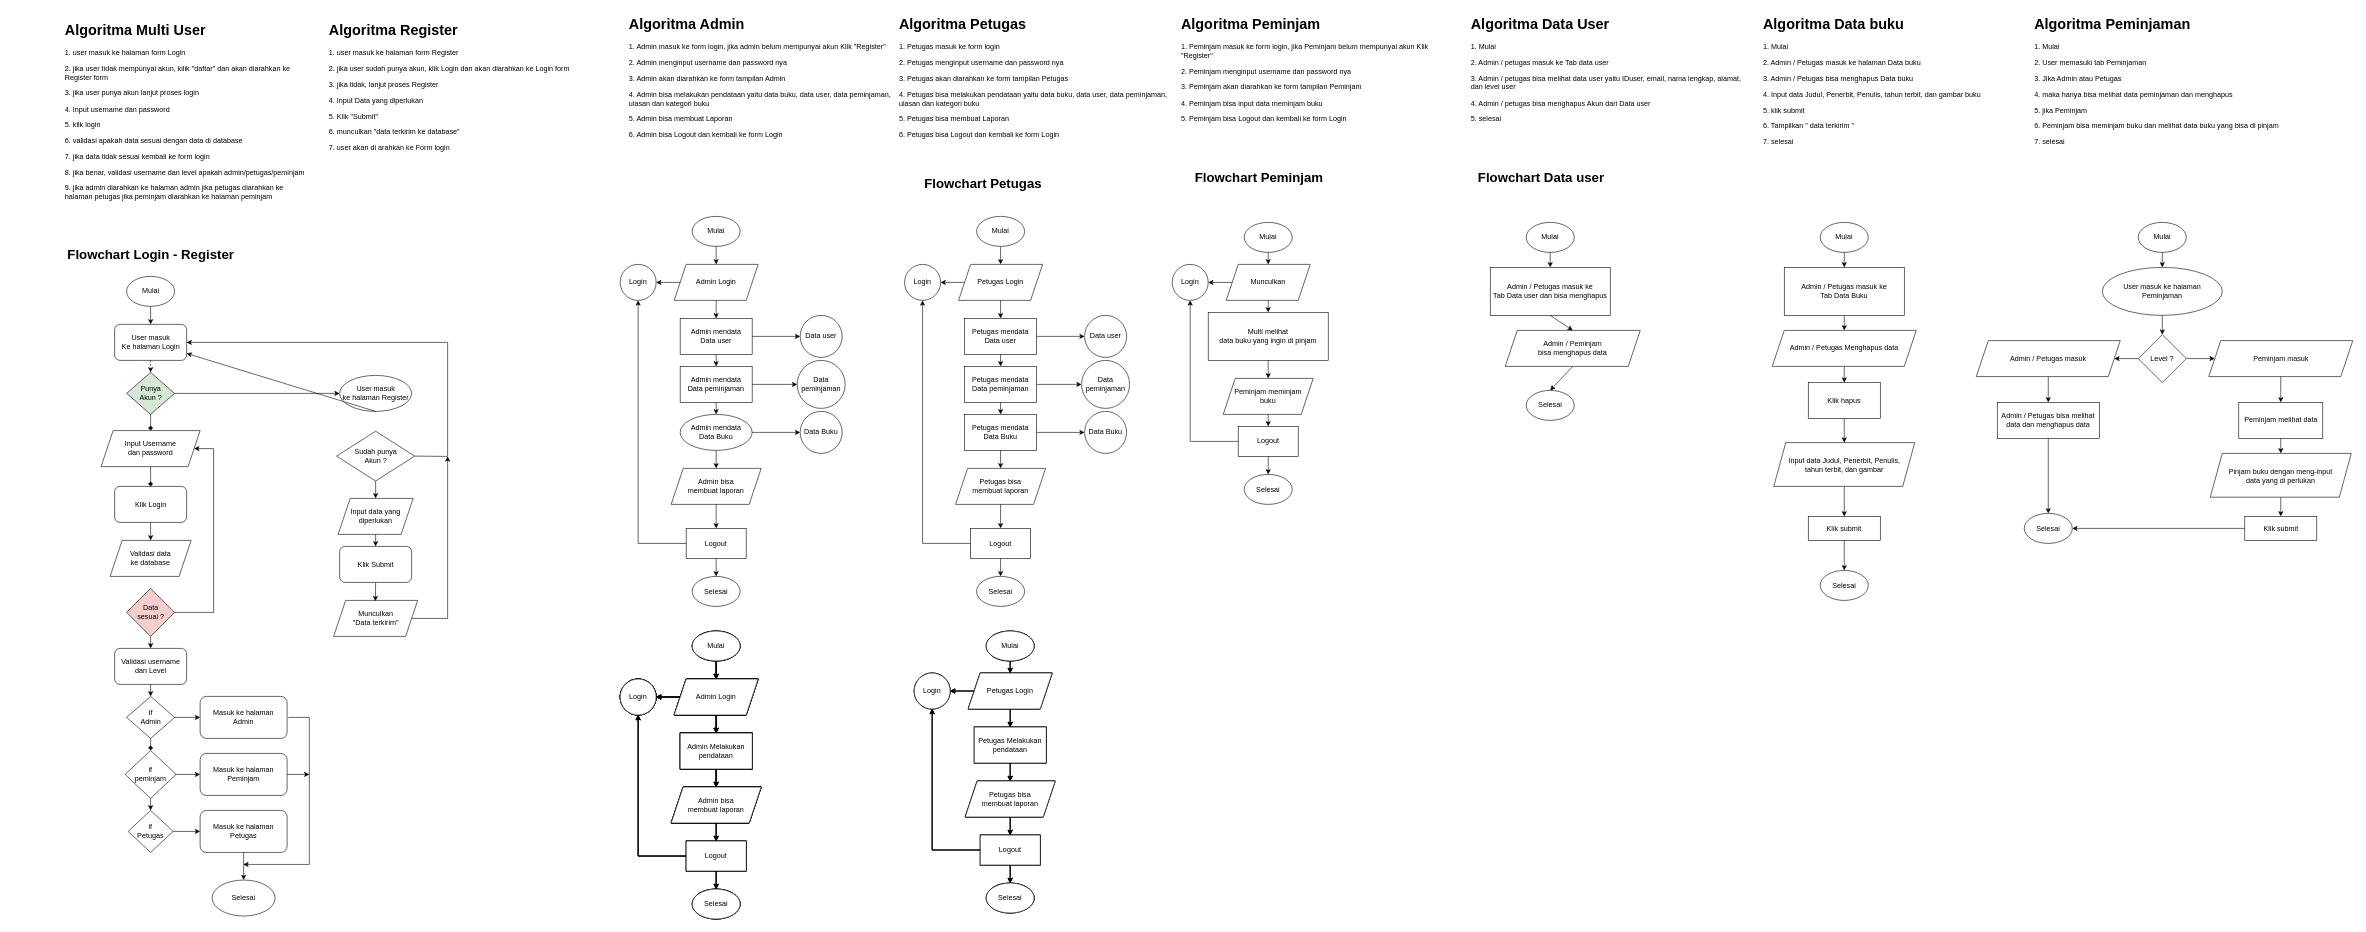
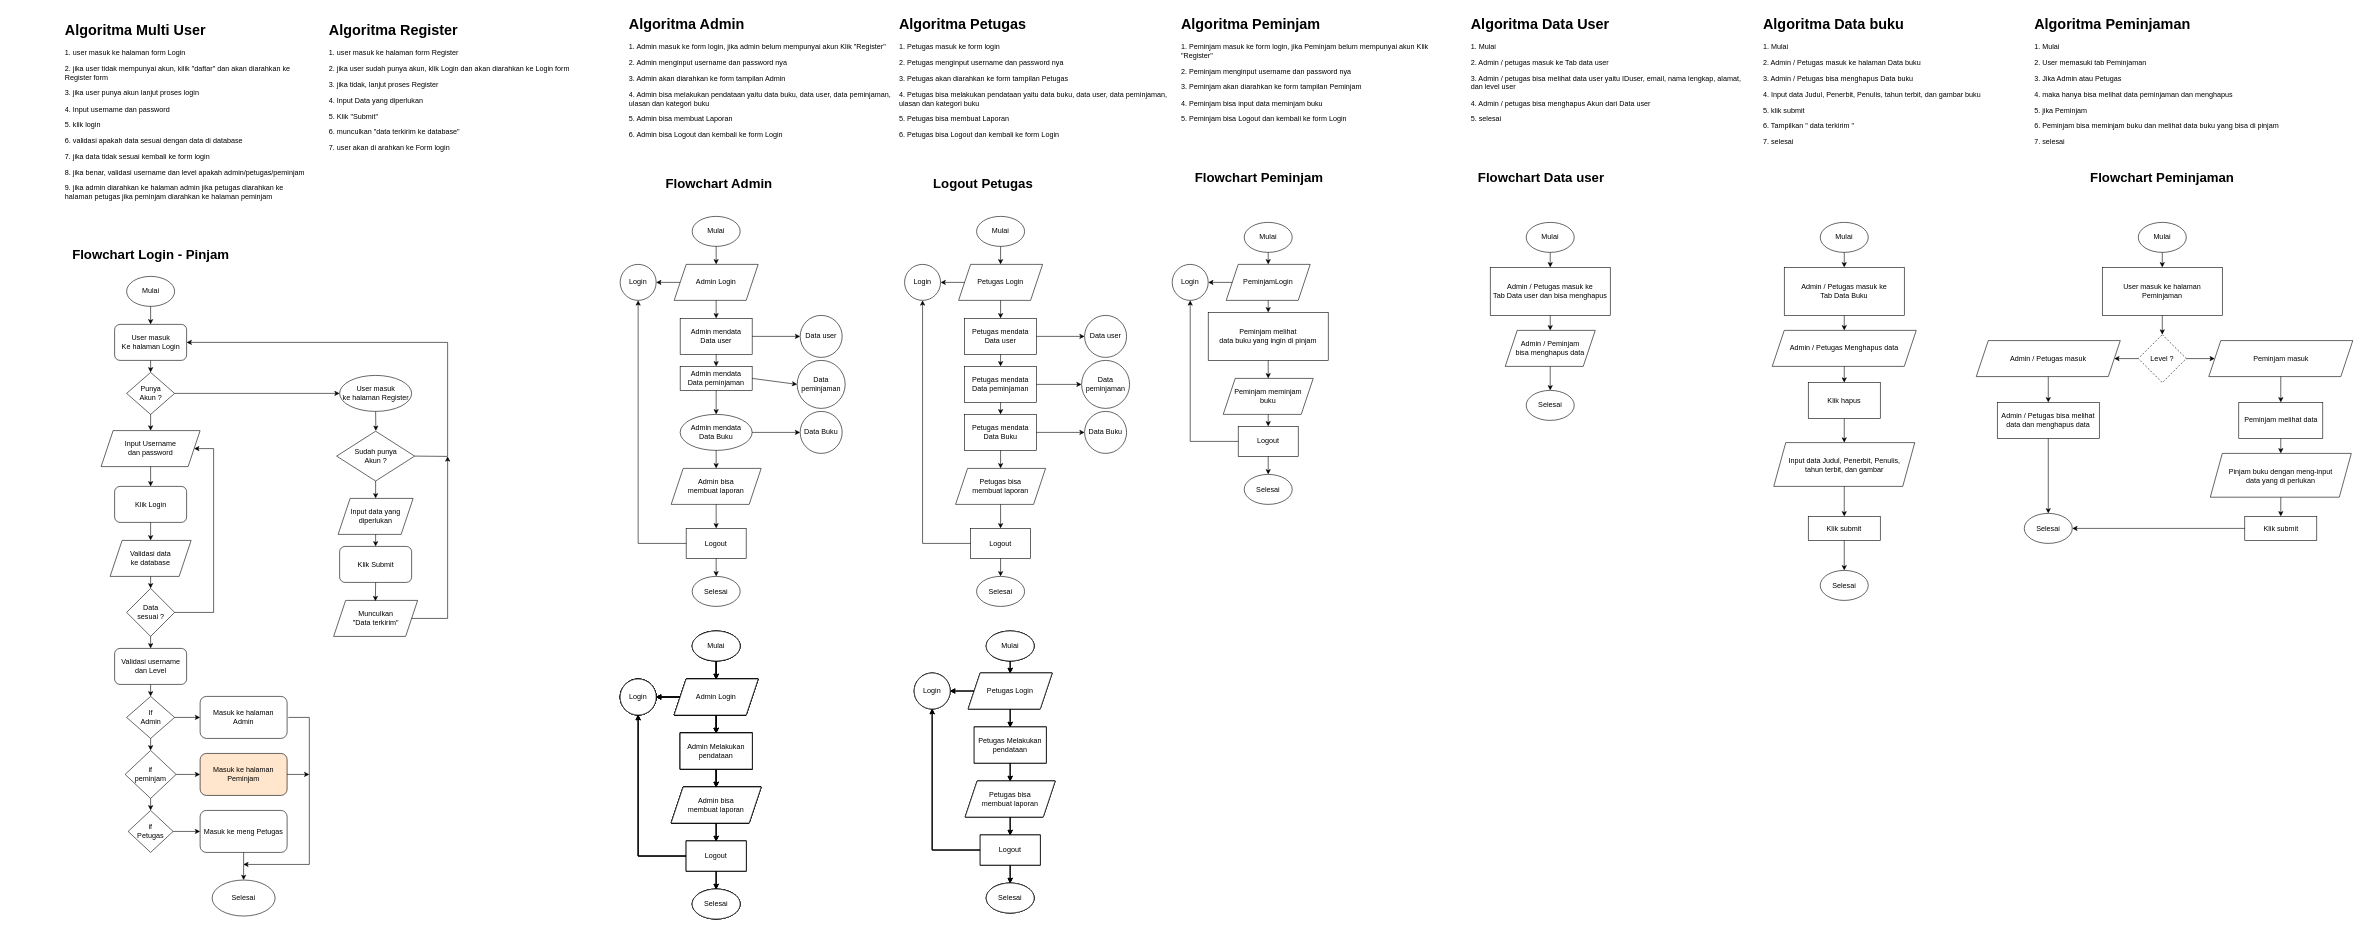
none -> (2162, 178)
none -> (719, 184)
(983, 185) -> (983, 185)
(151, 255) -> (151, 255)
(1268, 282) -> (1268, 282)
(2162, 291) -> (2162, 291)
(1268, 336) -> (1268, 336)
(1573, 348) -> (1550, 348)
(2162, 359) -> (2162, 359)
(151, 364) -> (151, 364)
(251, 373) -> (376, 413)
(716, 384) -> (716, 378)
(151, 393) -> (151, 393)
(151, 424) -> (151, 425)
(151, 480) -> (151, 480)
none -> (151, 580)
(151, 612) -> (151, 612)
(151, 744) -> (151, 744)
(244, 774) -> (244, 774)
(244, 831) -> (244, 831)
